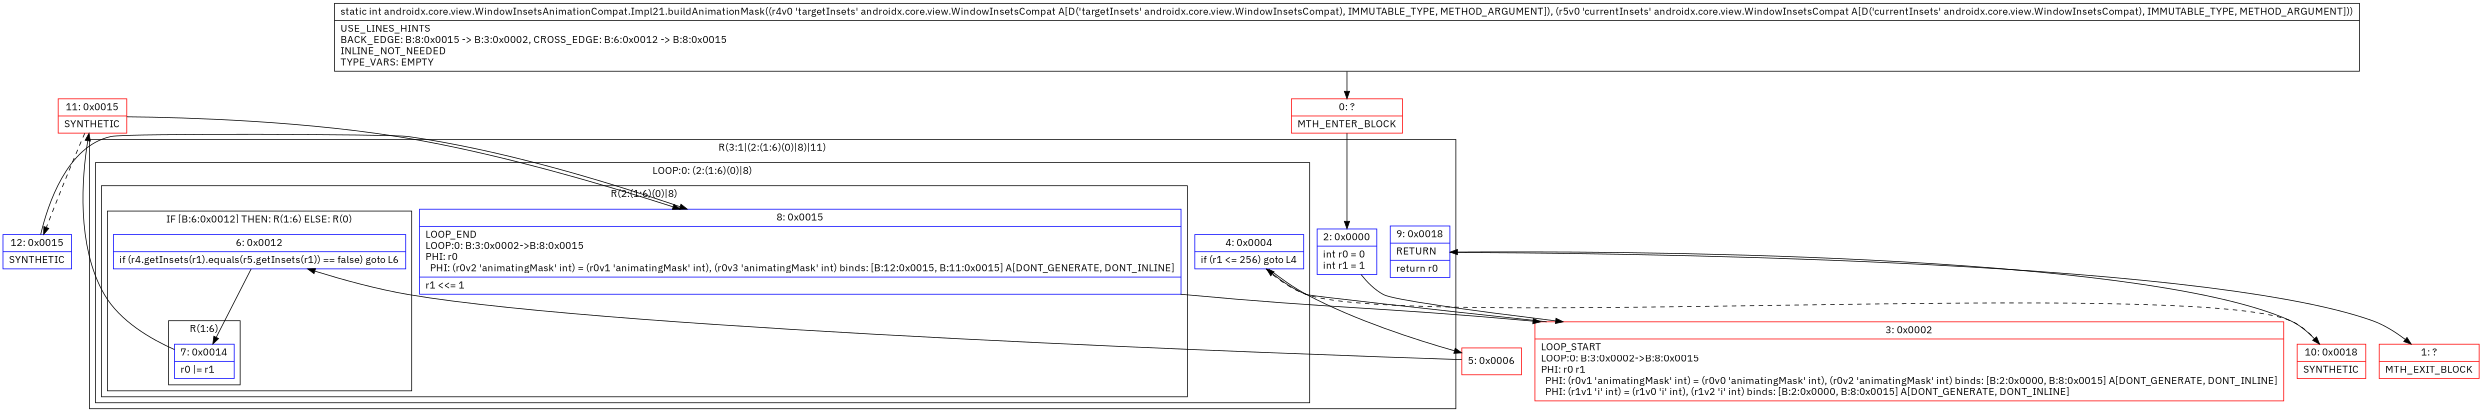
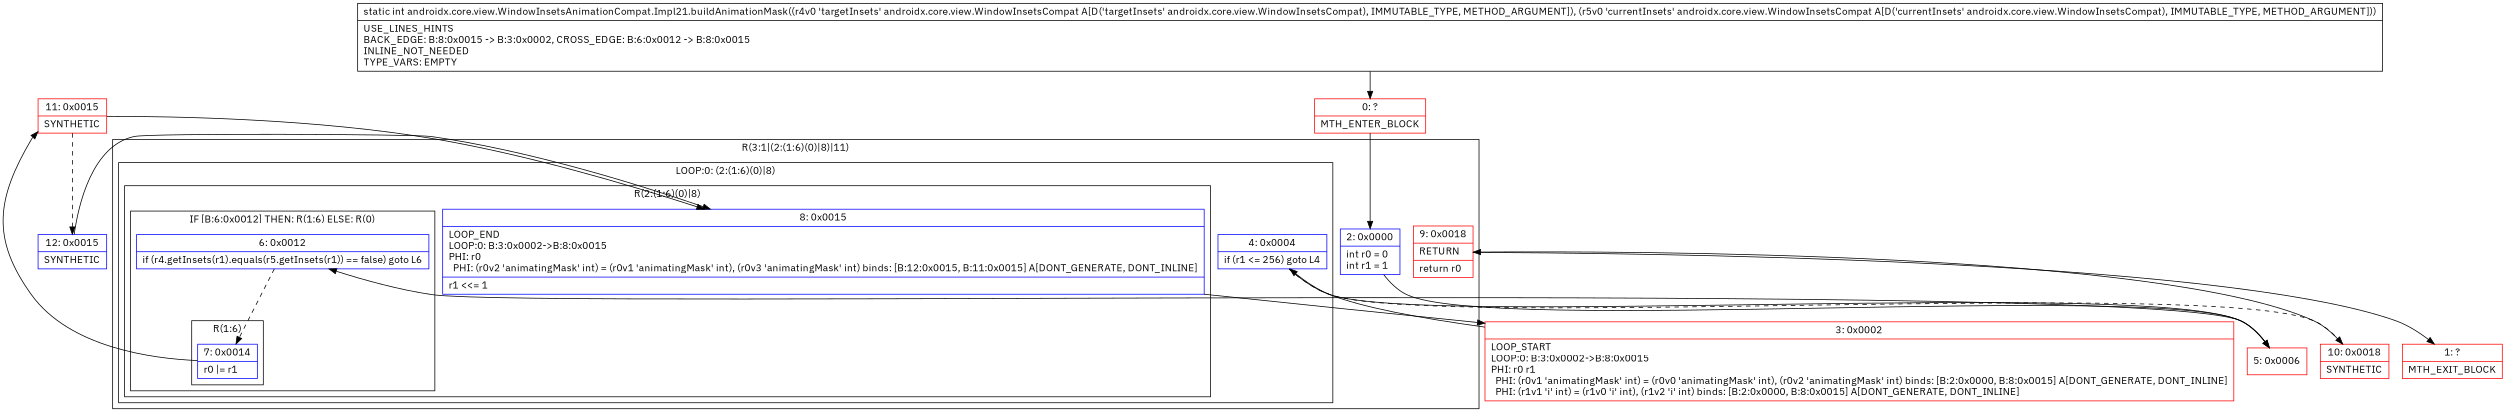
(1420, 252) -> (1443, 252)
(1409, 301) -> (1824, 308)
(234, 303) -> (257, 303)
